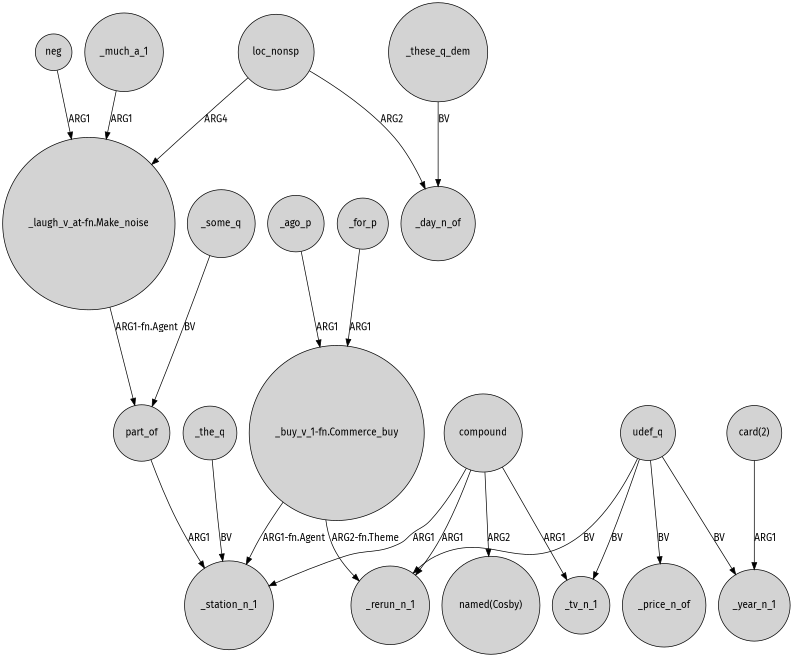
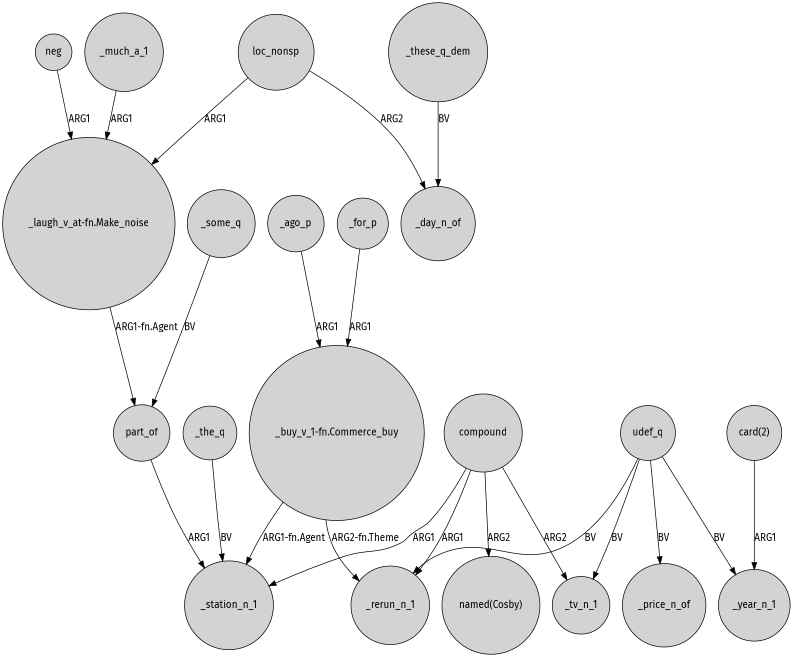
(216, 120) -> (215, 120)
(555, 538) -> (555, 538)
